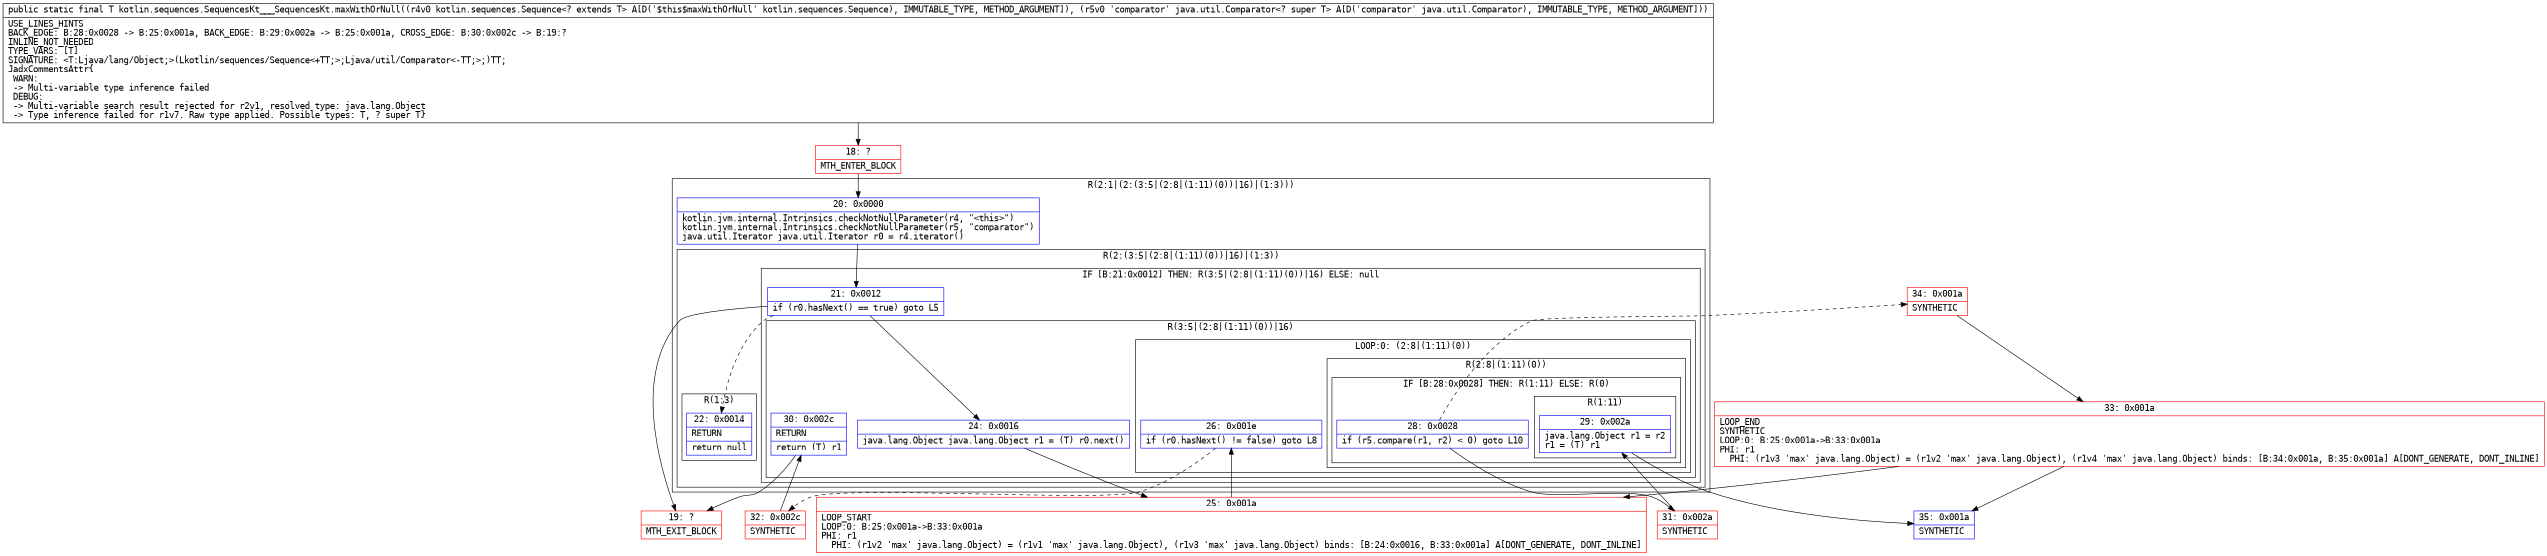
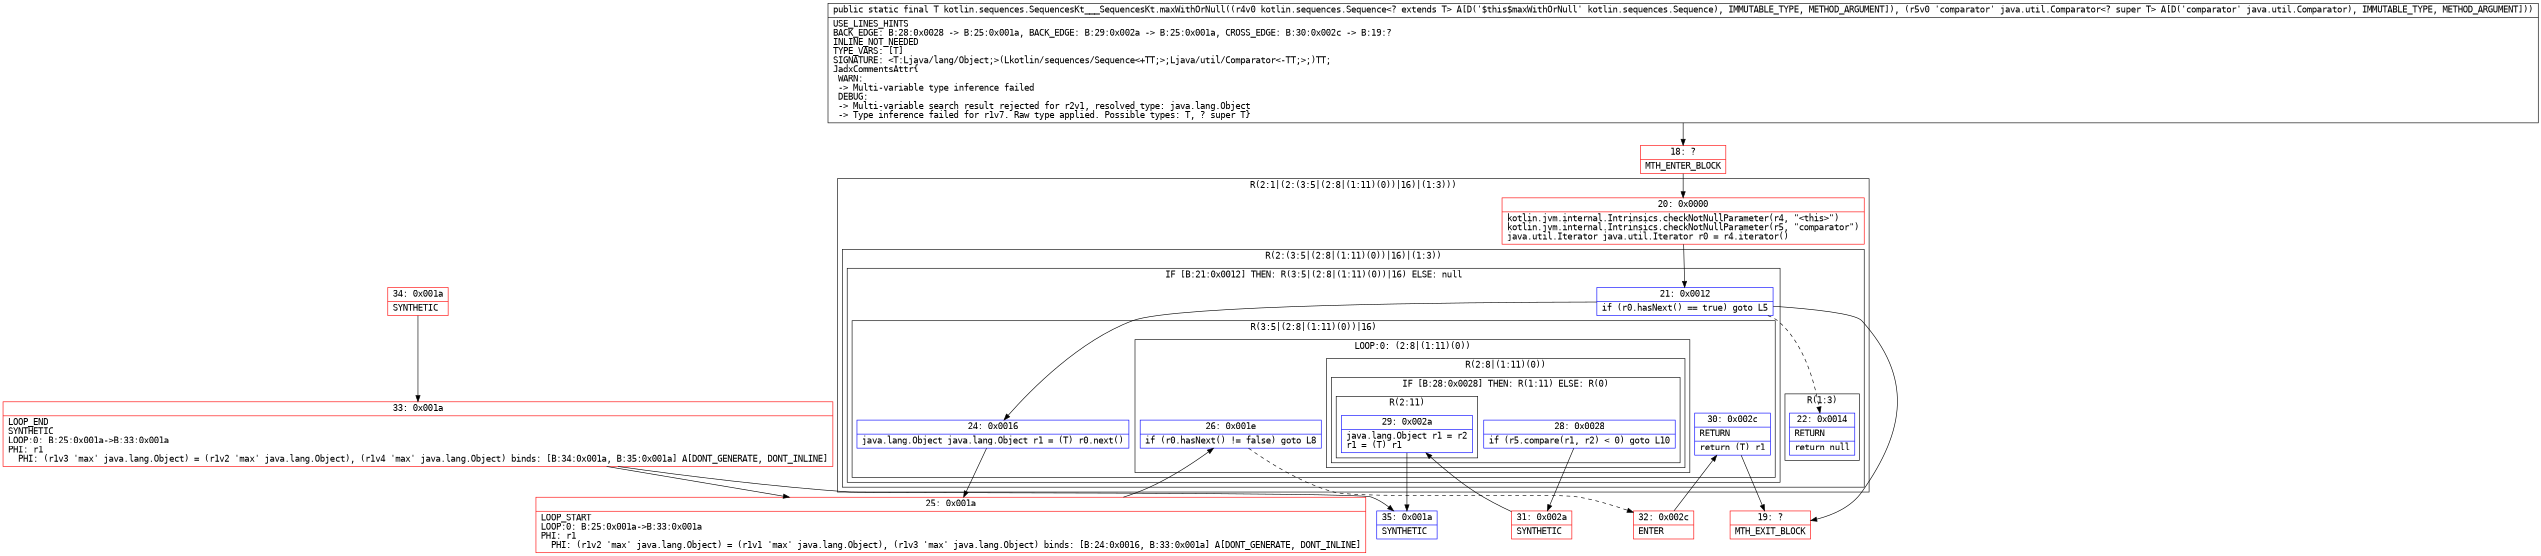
(858, 221) -> (1683, 221)
(1648, 316) -> none
(1605, 403) -> (1407, 403)
(773, 532) -> (1651, 532)
